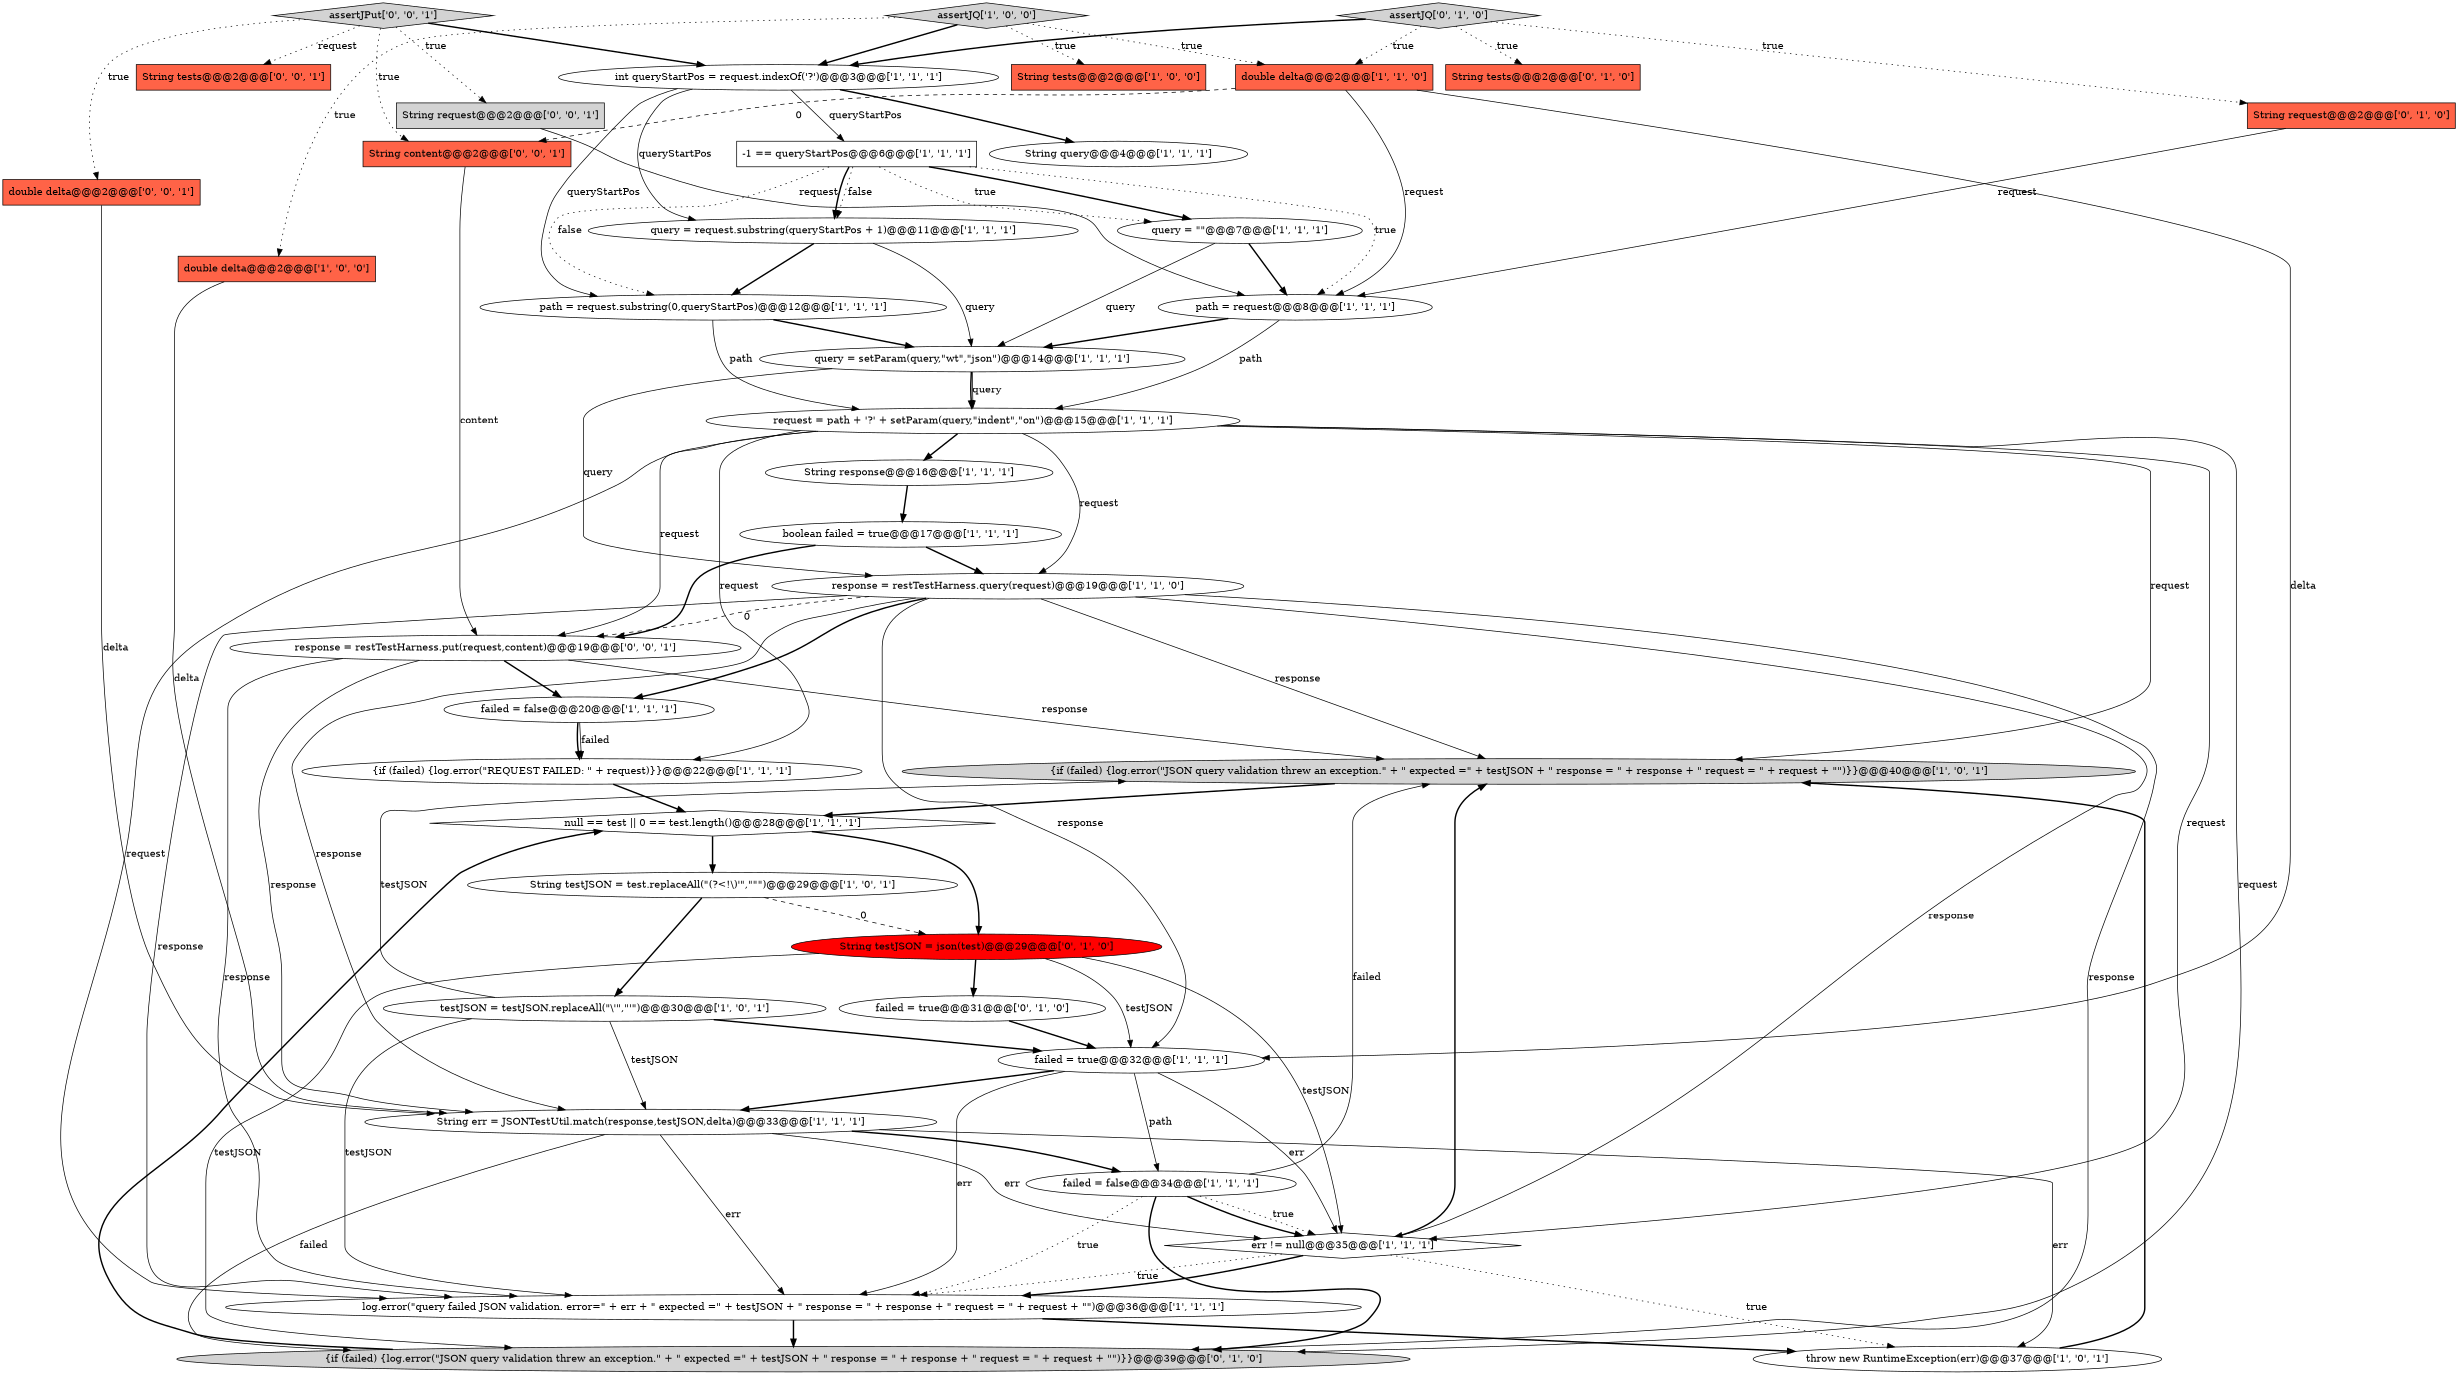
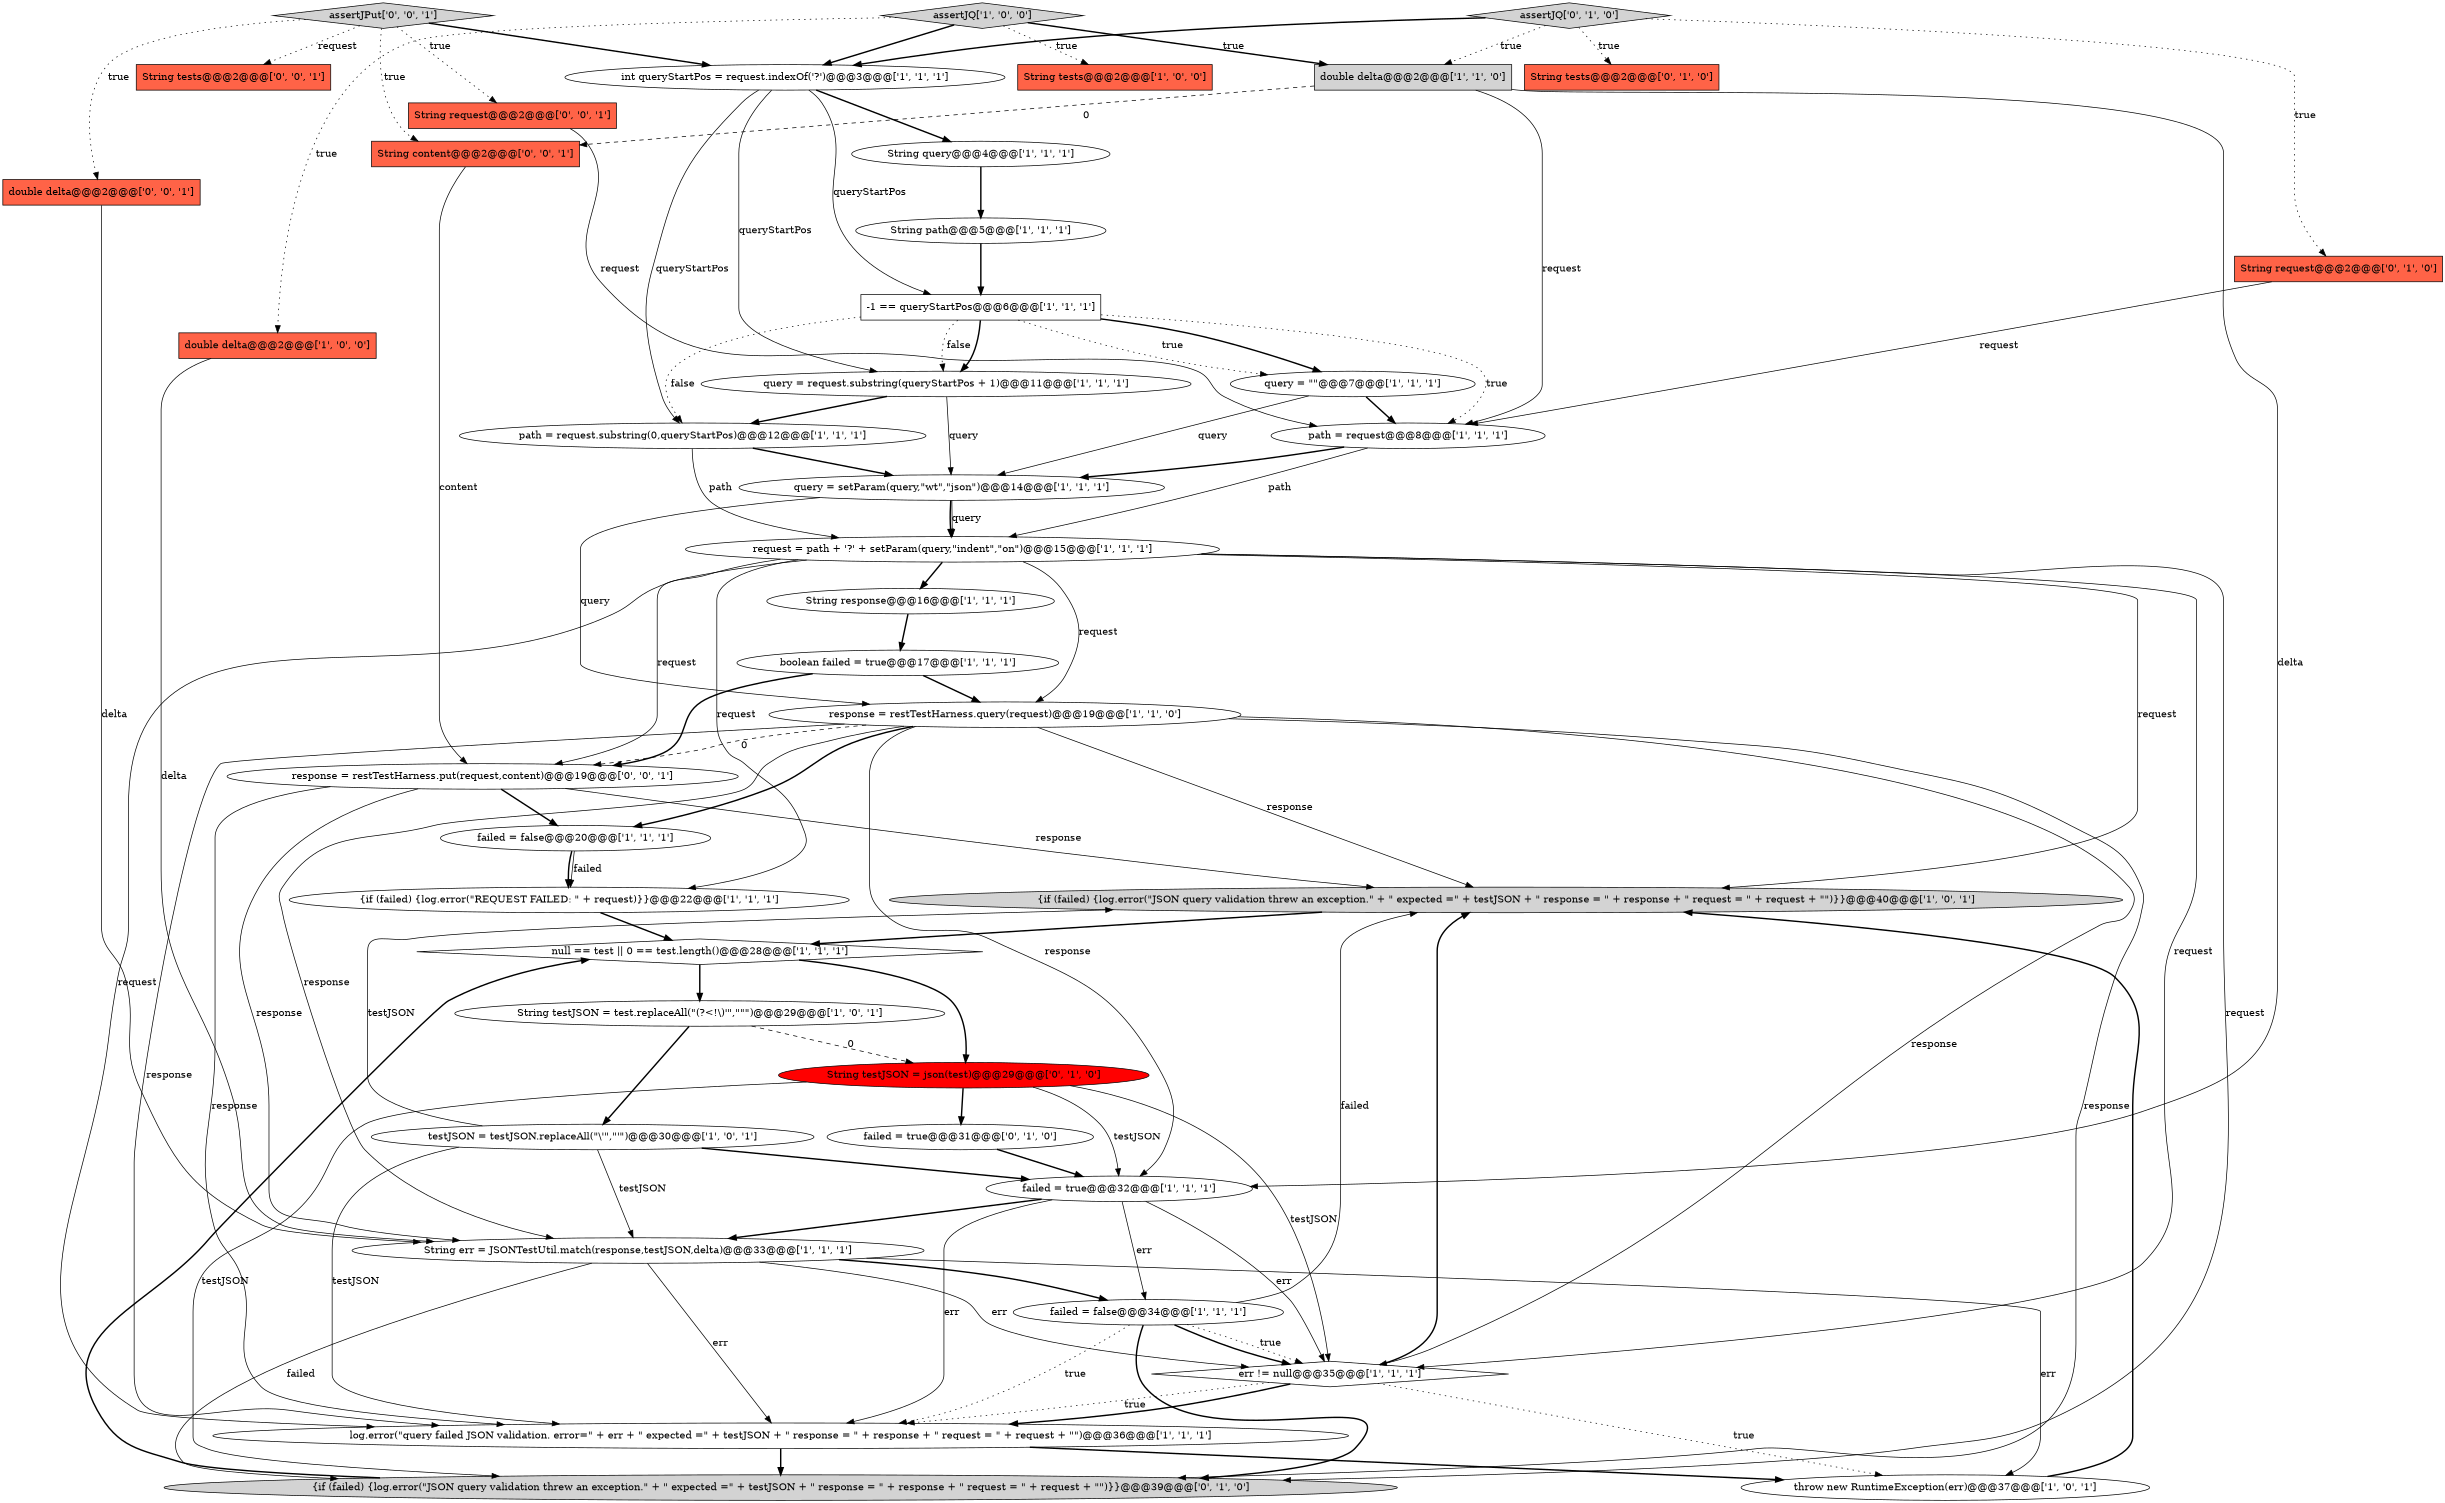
(1142, 43) -> (1174, 43)
(1334, 77) -> (1413, 77)
(500, 116) -> (512, 116)
none -> (981, 231)
(1161, 1122) -> (1144, 1251)
